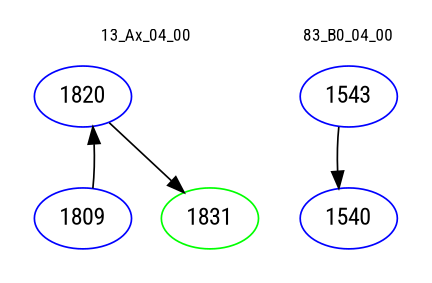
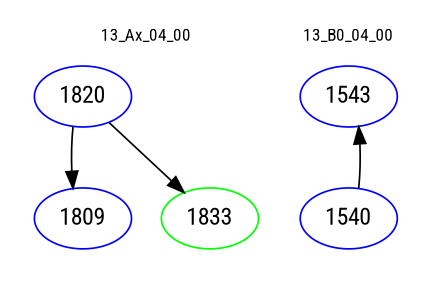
(349, 36) -> (349, 36)
(337, 149) -> (360, 166)
(94, 166) -> (72, 149)
(210, 218) -> (210, 218)
